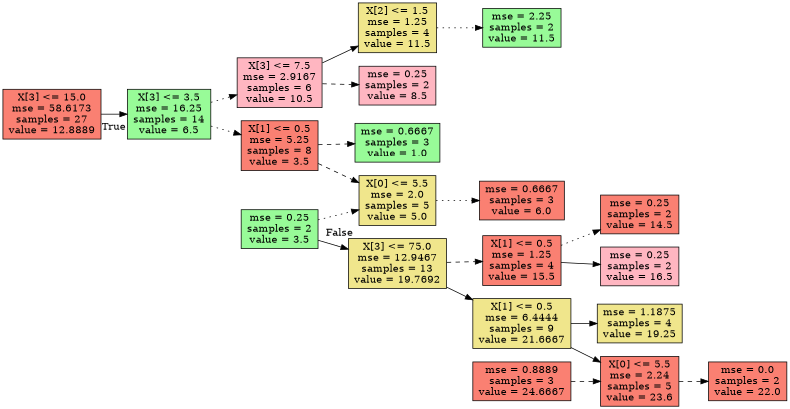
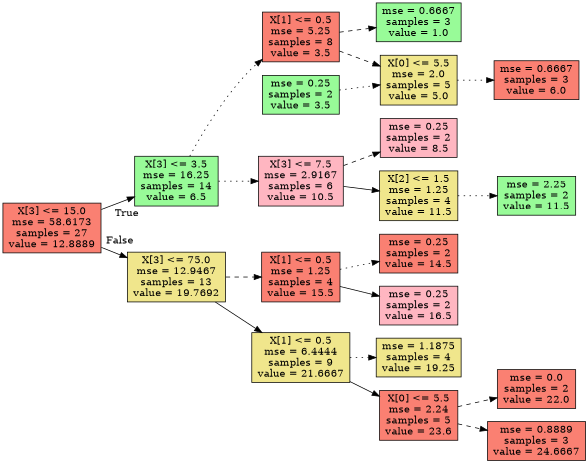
(330, 244) -> (111, 251)
(580, 324) -> (359, 358)
(582, 381) -> (469, 426)
